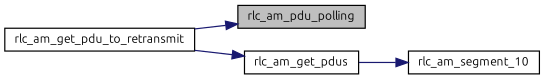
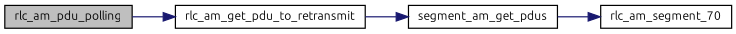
(210, 27) -> (148, 17)
(302, 62) -> (483, 17)
(474, 62) -> (666, 17)
